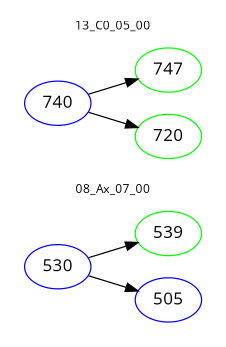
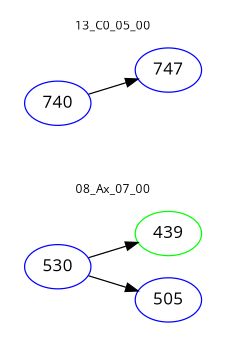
(168, 70) -> (168, 70)
(168, 136) -> none
(168, 234) -> (168, 234)
